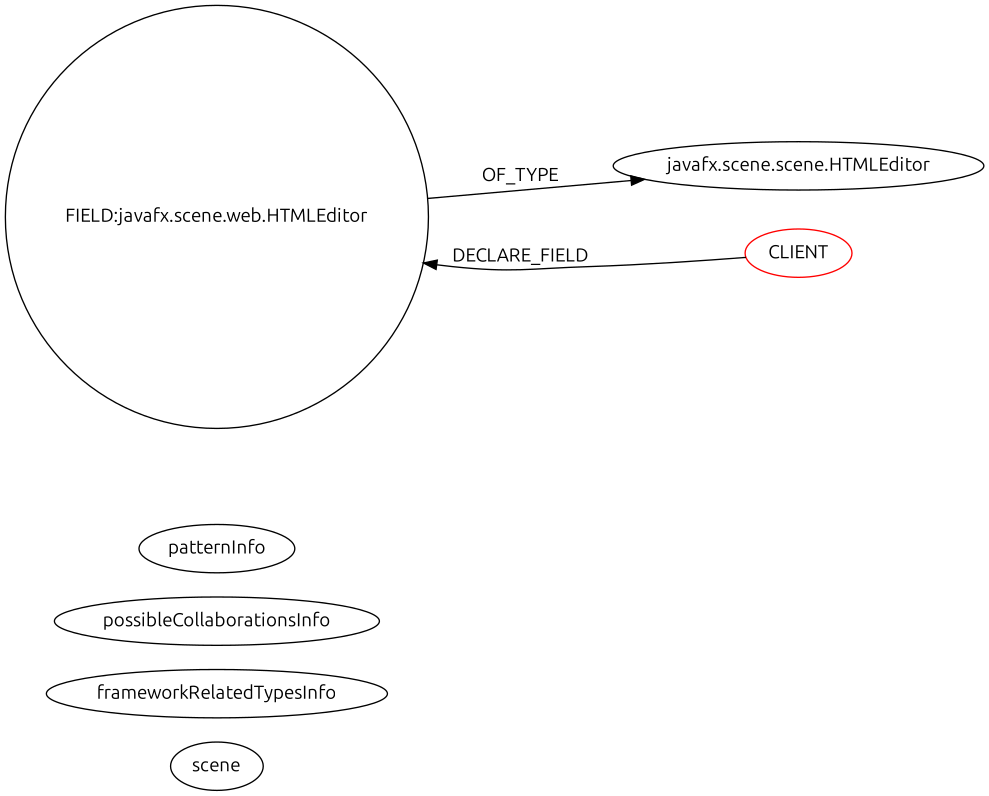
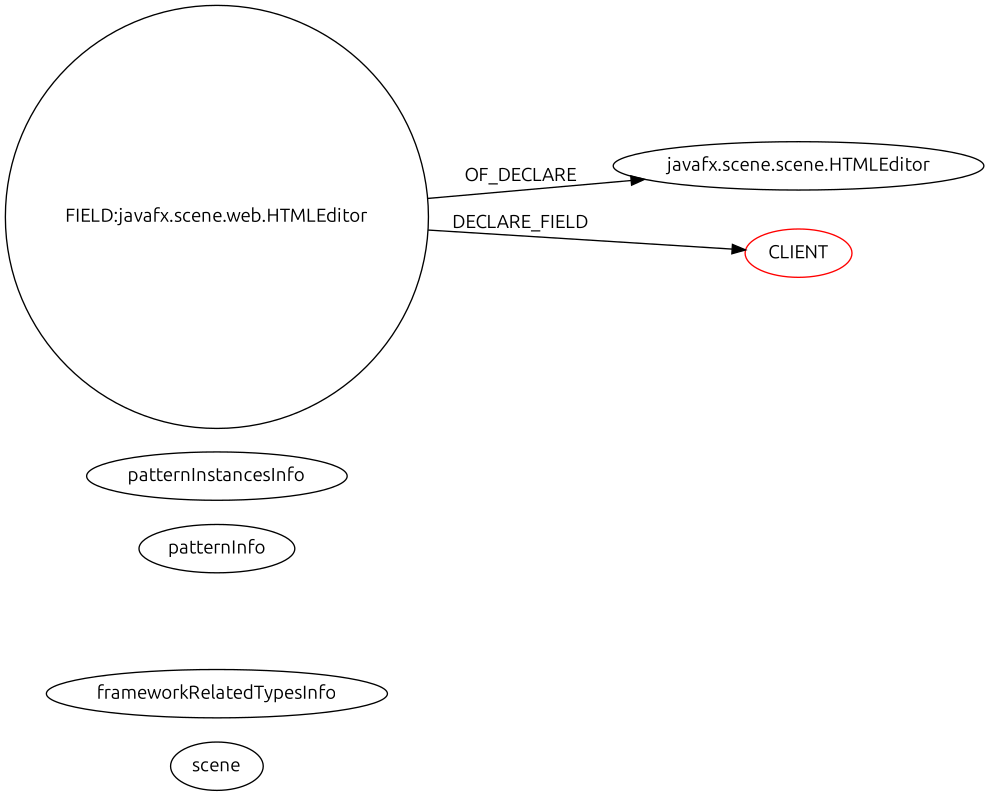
(521, 176) -> (521, 176)
(591, 267) -> (580, 240)
none -> (217, 476)
(217, 621) -> none
